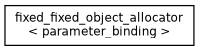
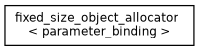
(99, 25) -> (99, 25)
